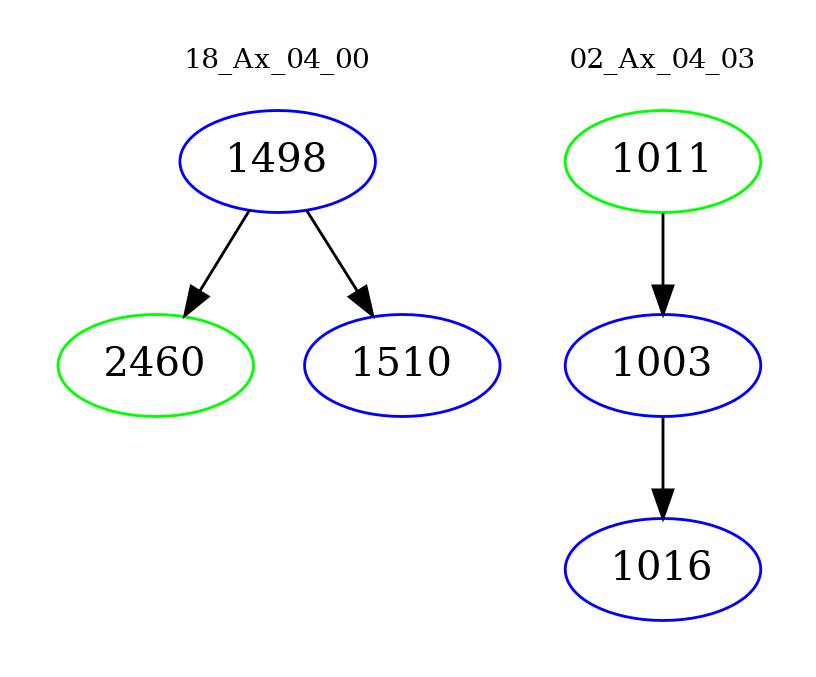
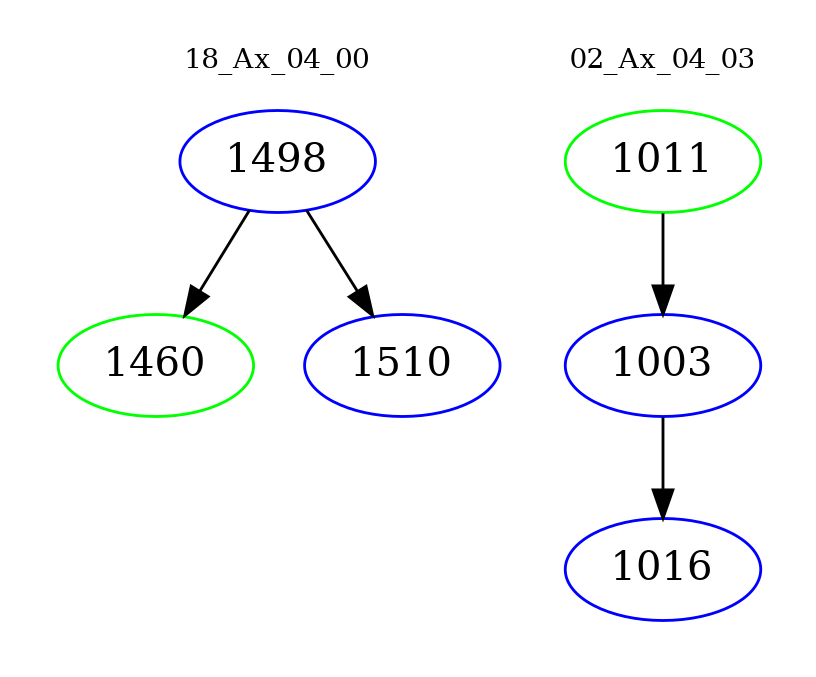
(156, 366) -> (156, 366)
